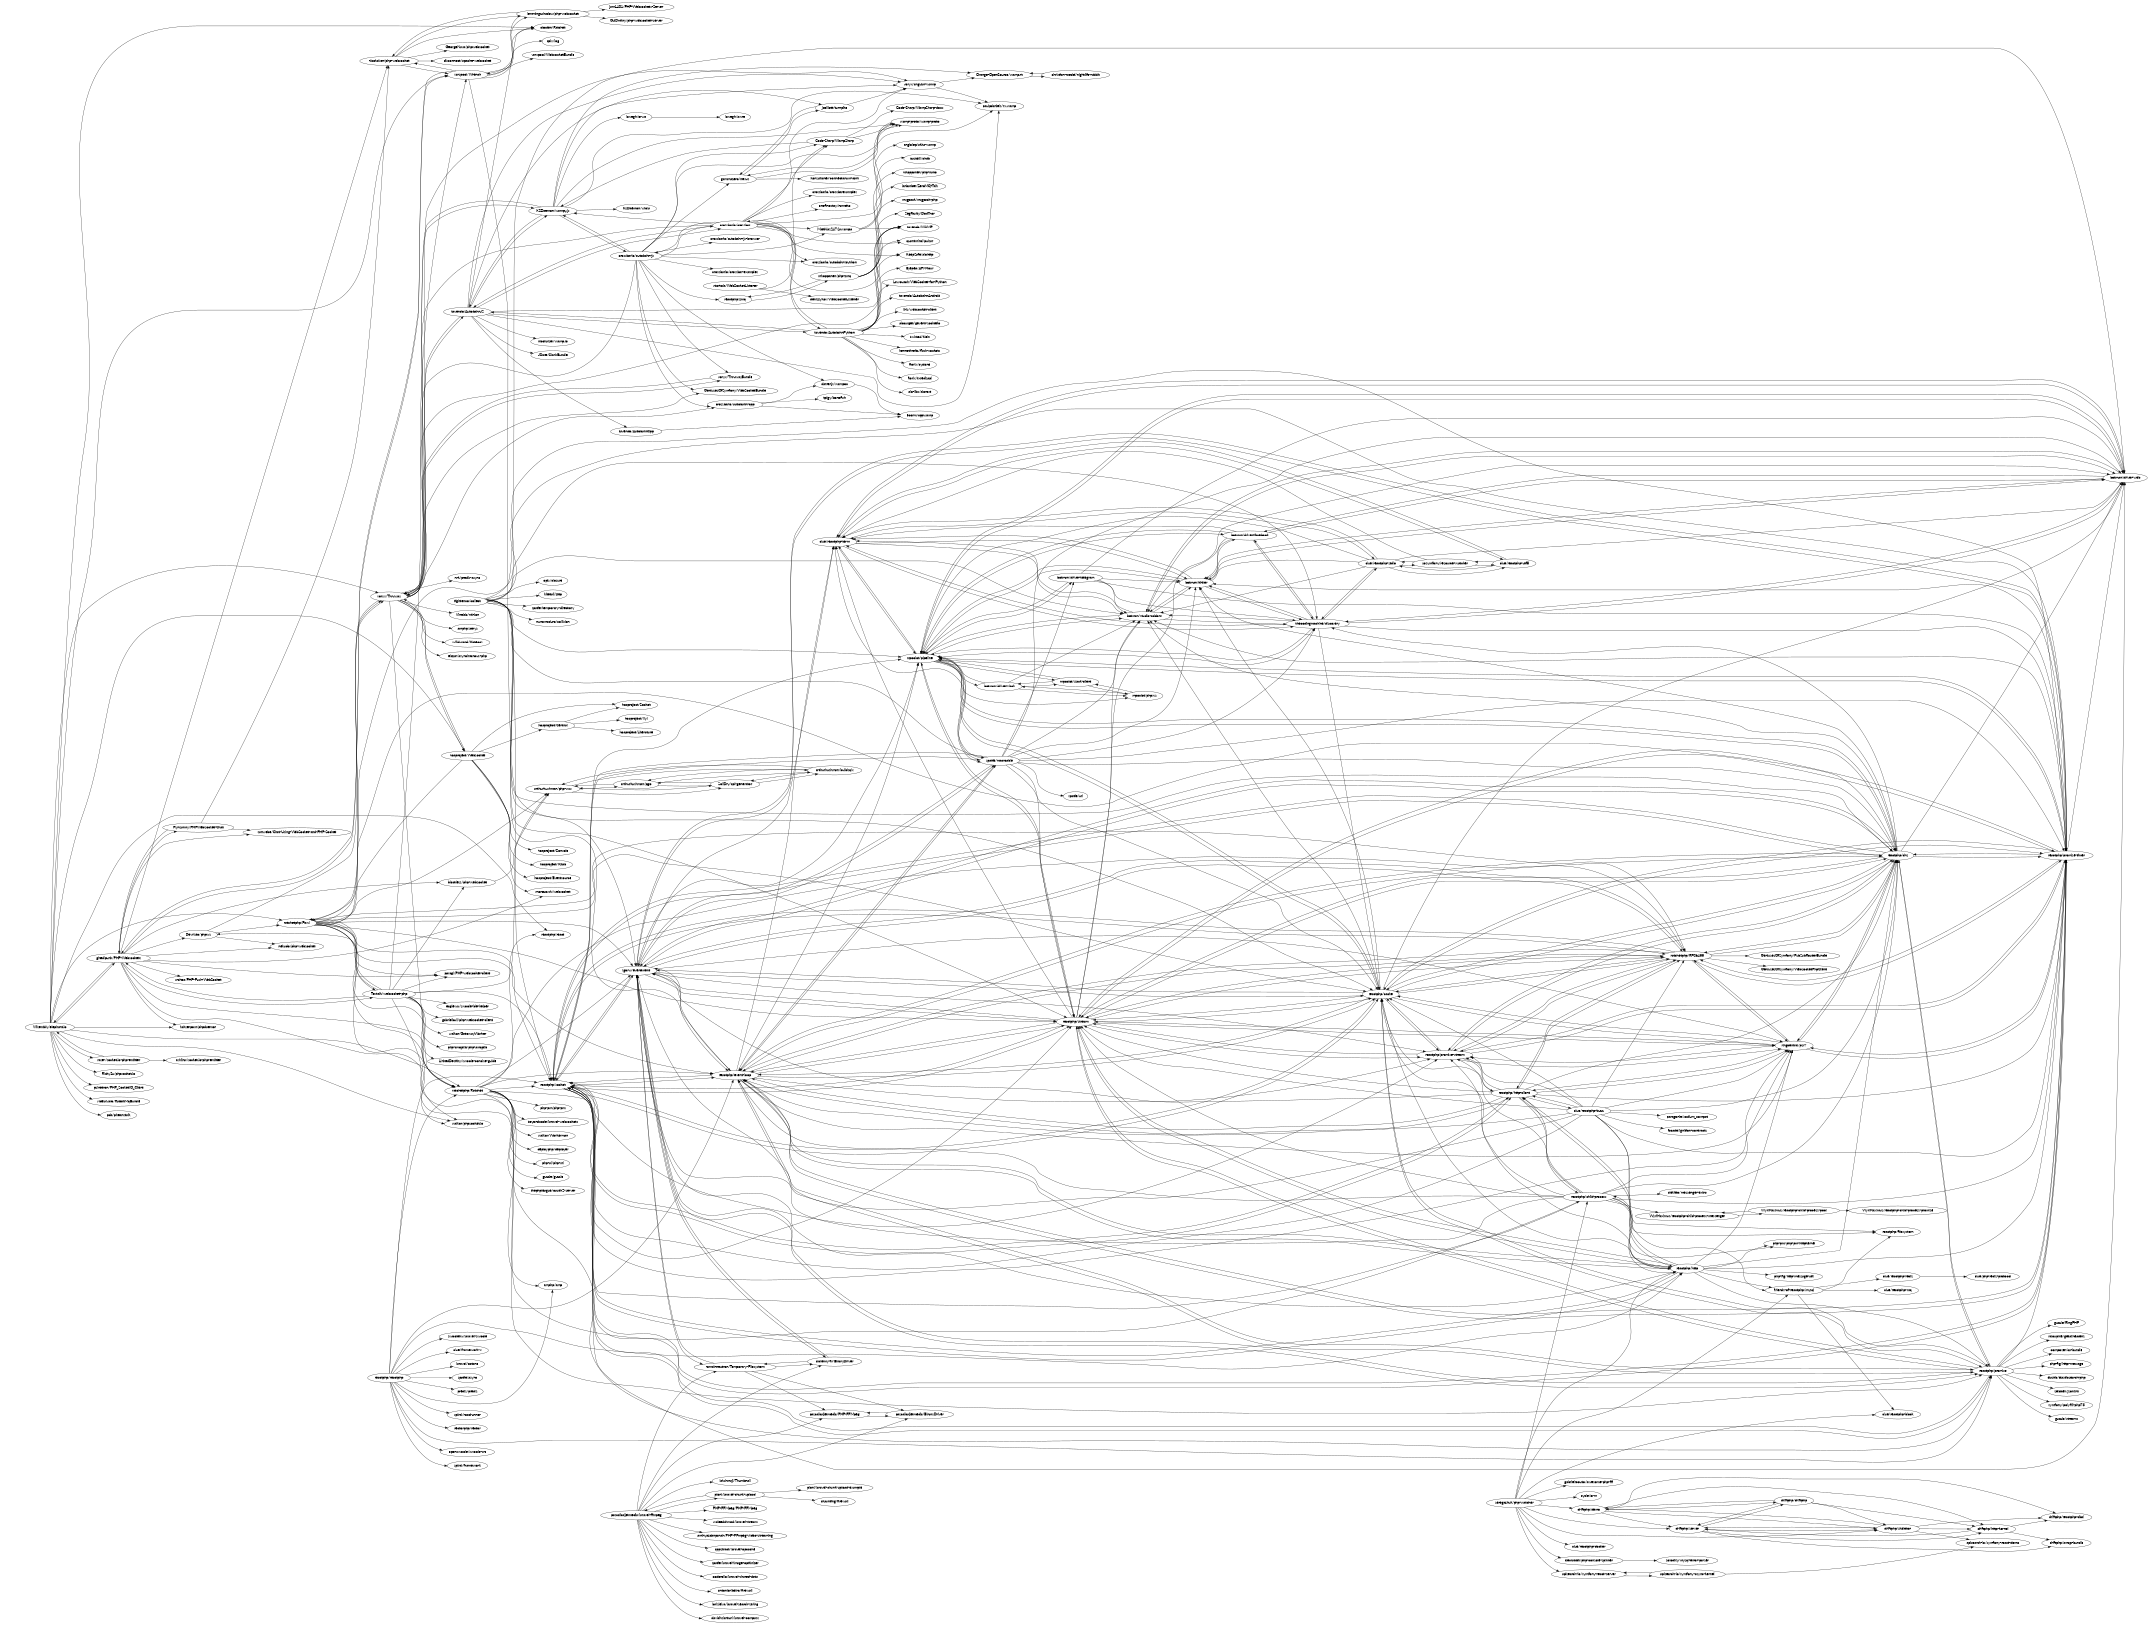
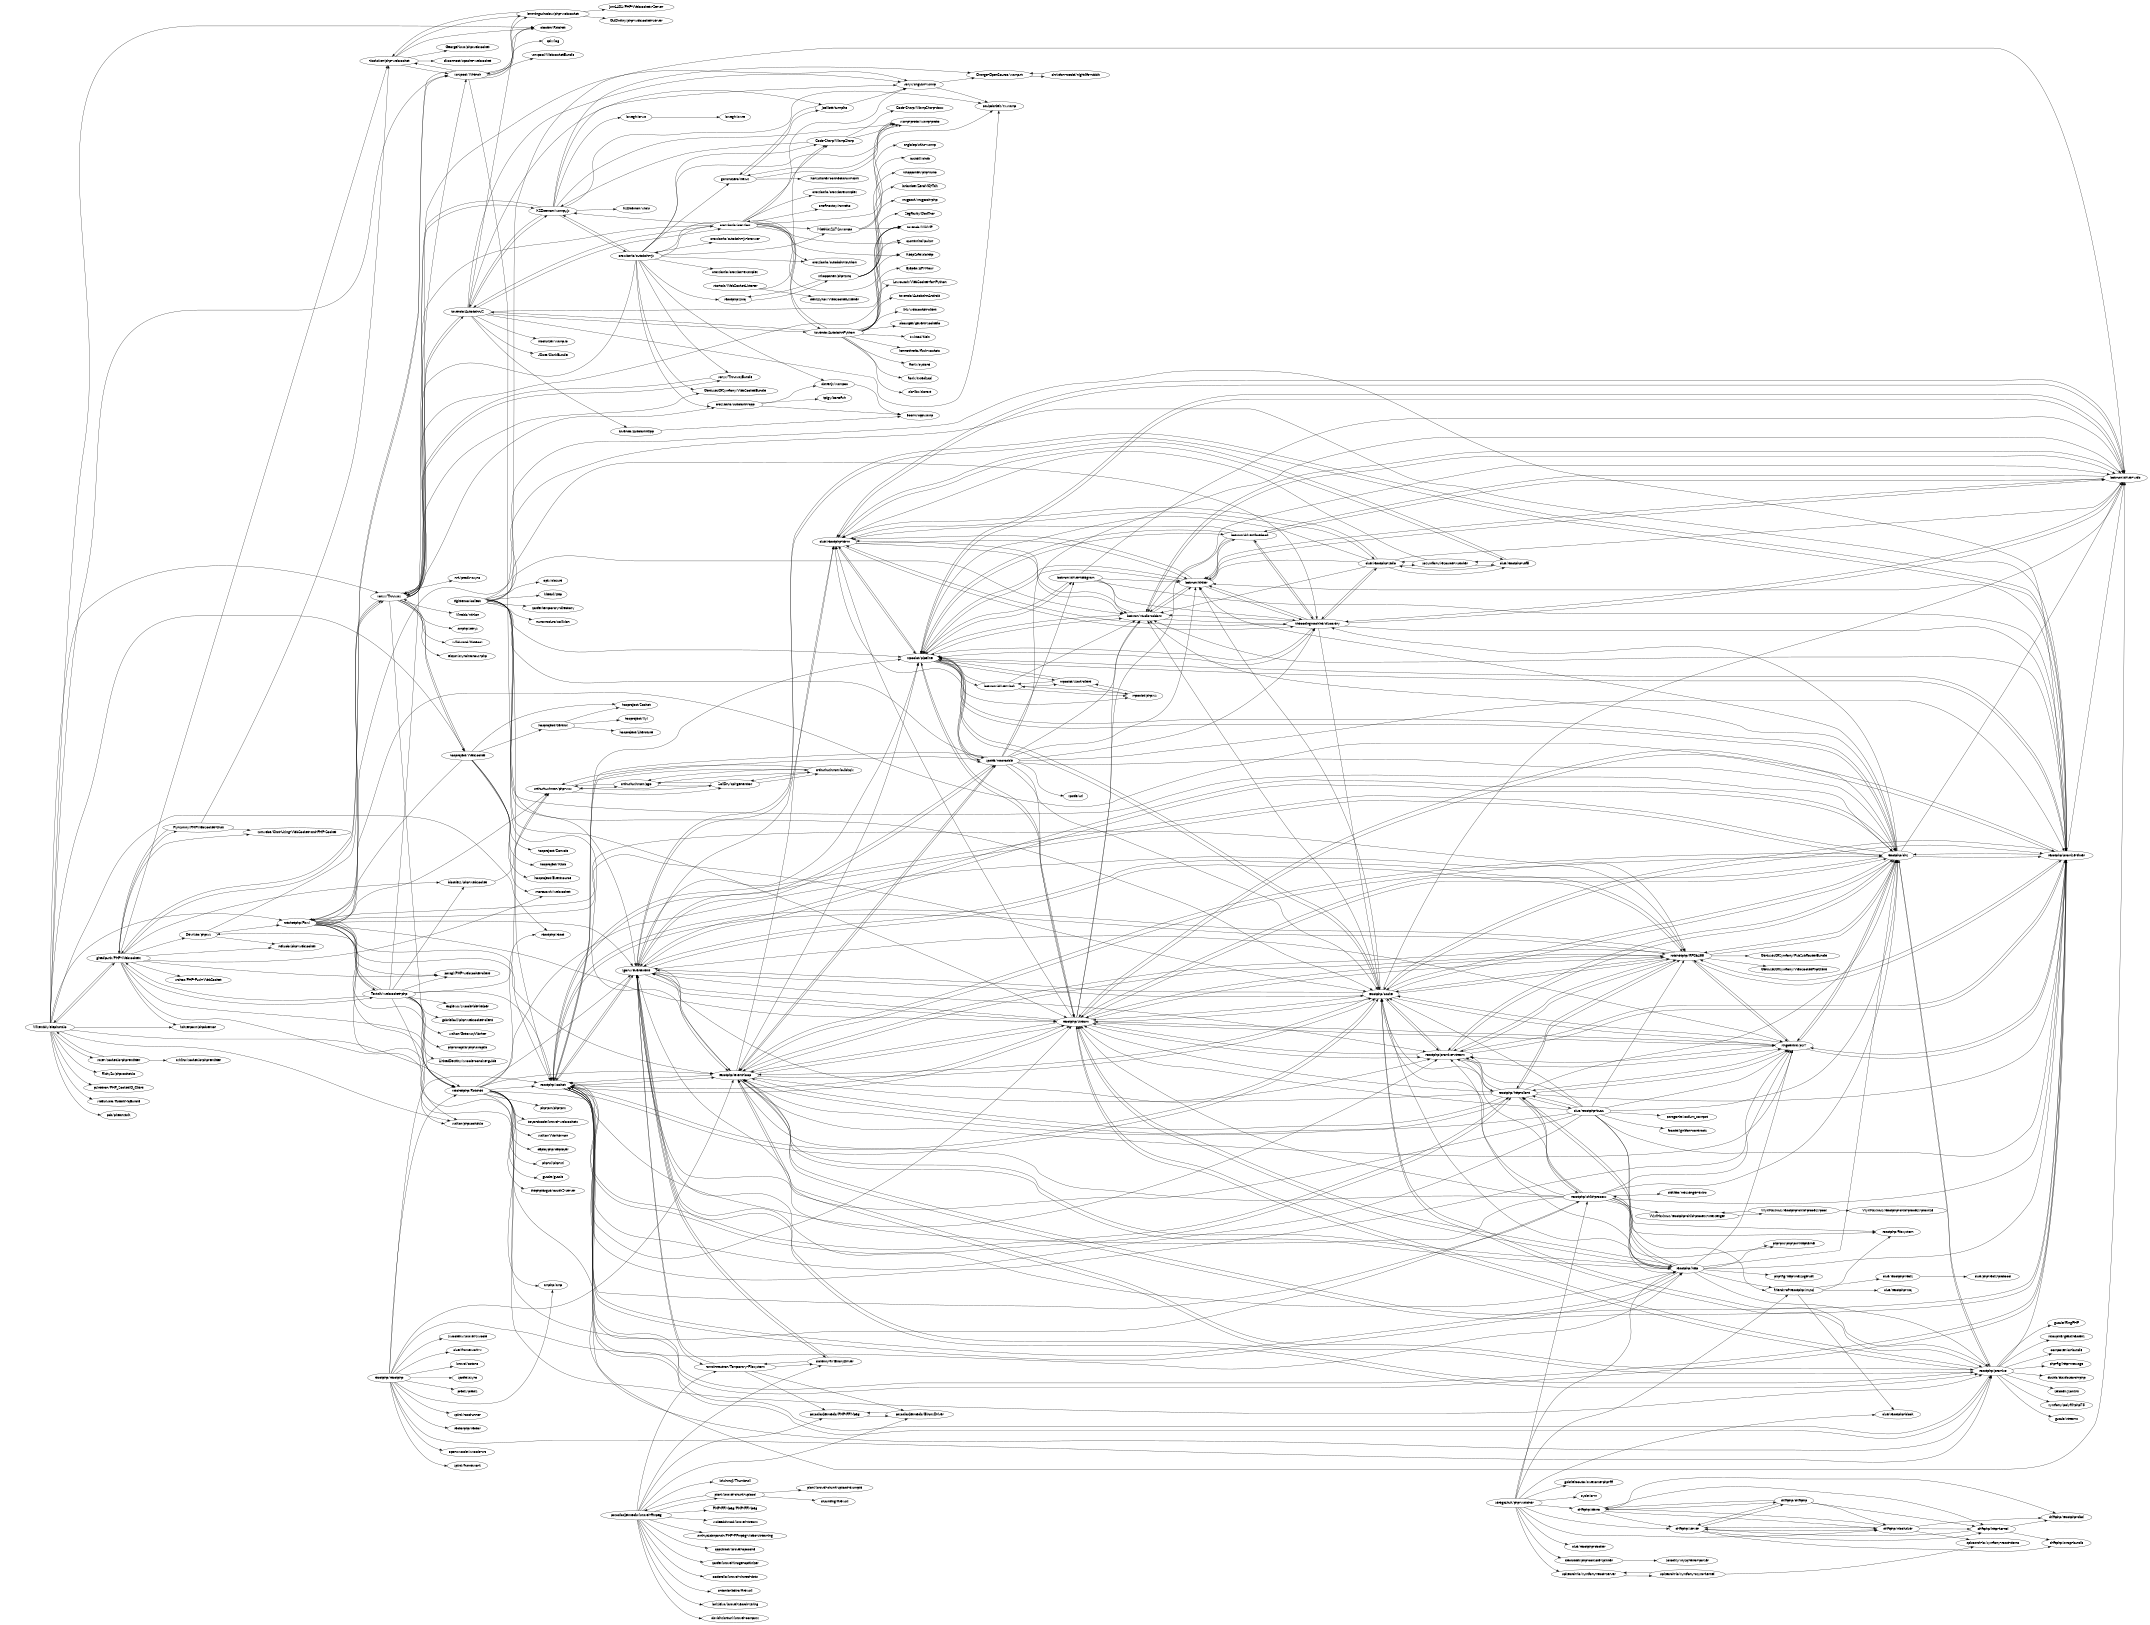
(1898, 1529) -> (1898, 1529)
